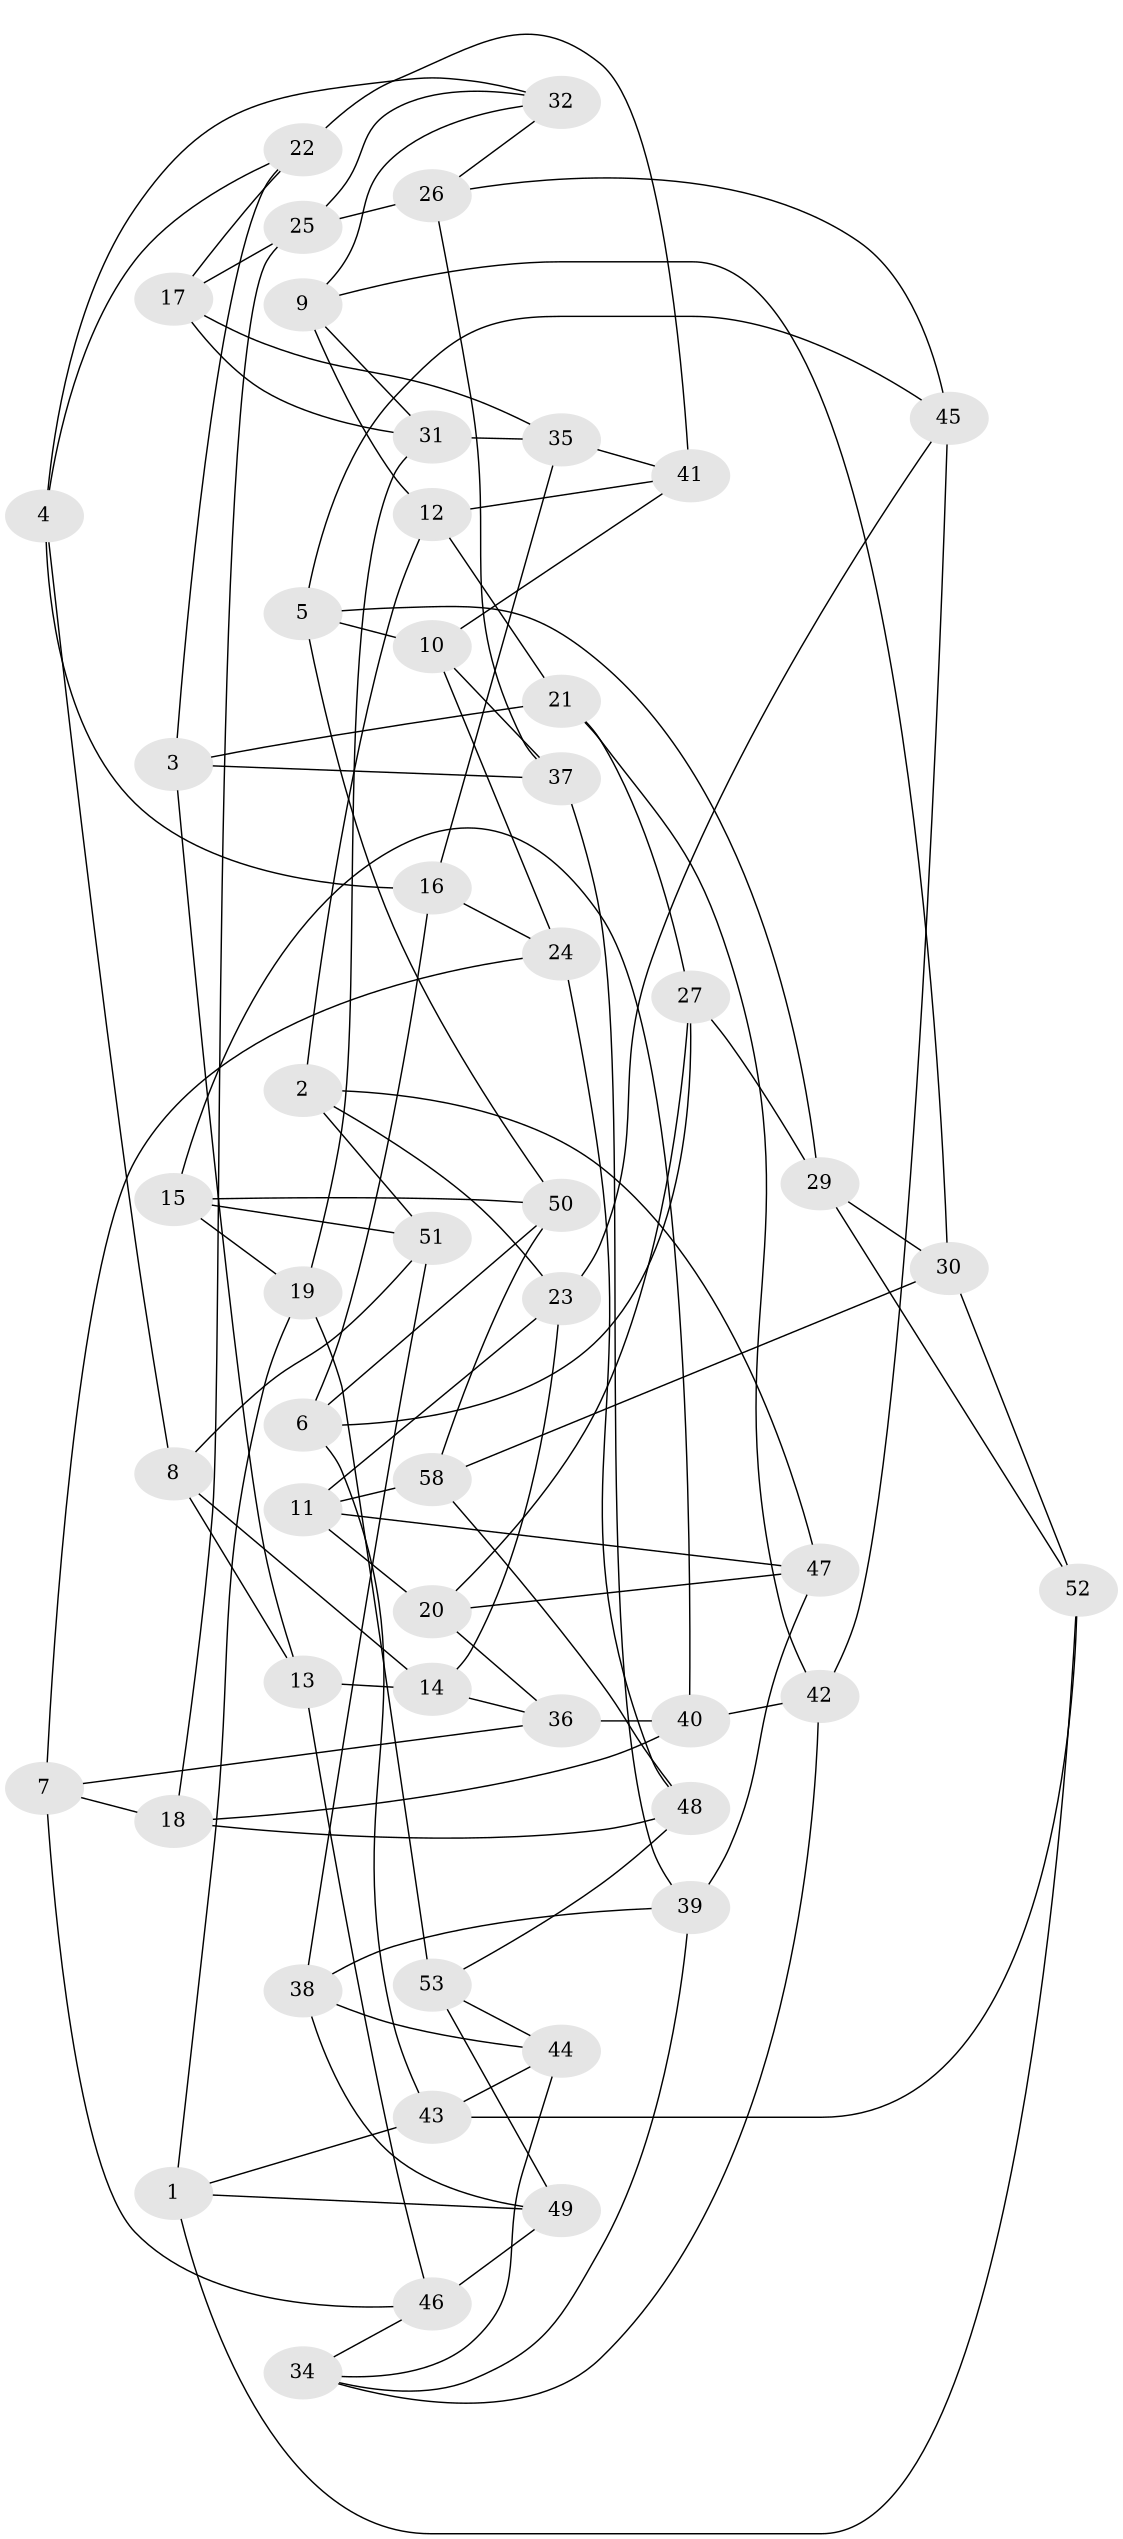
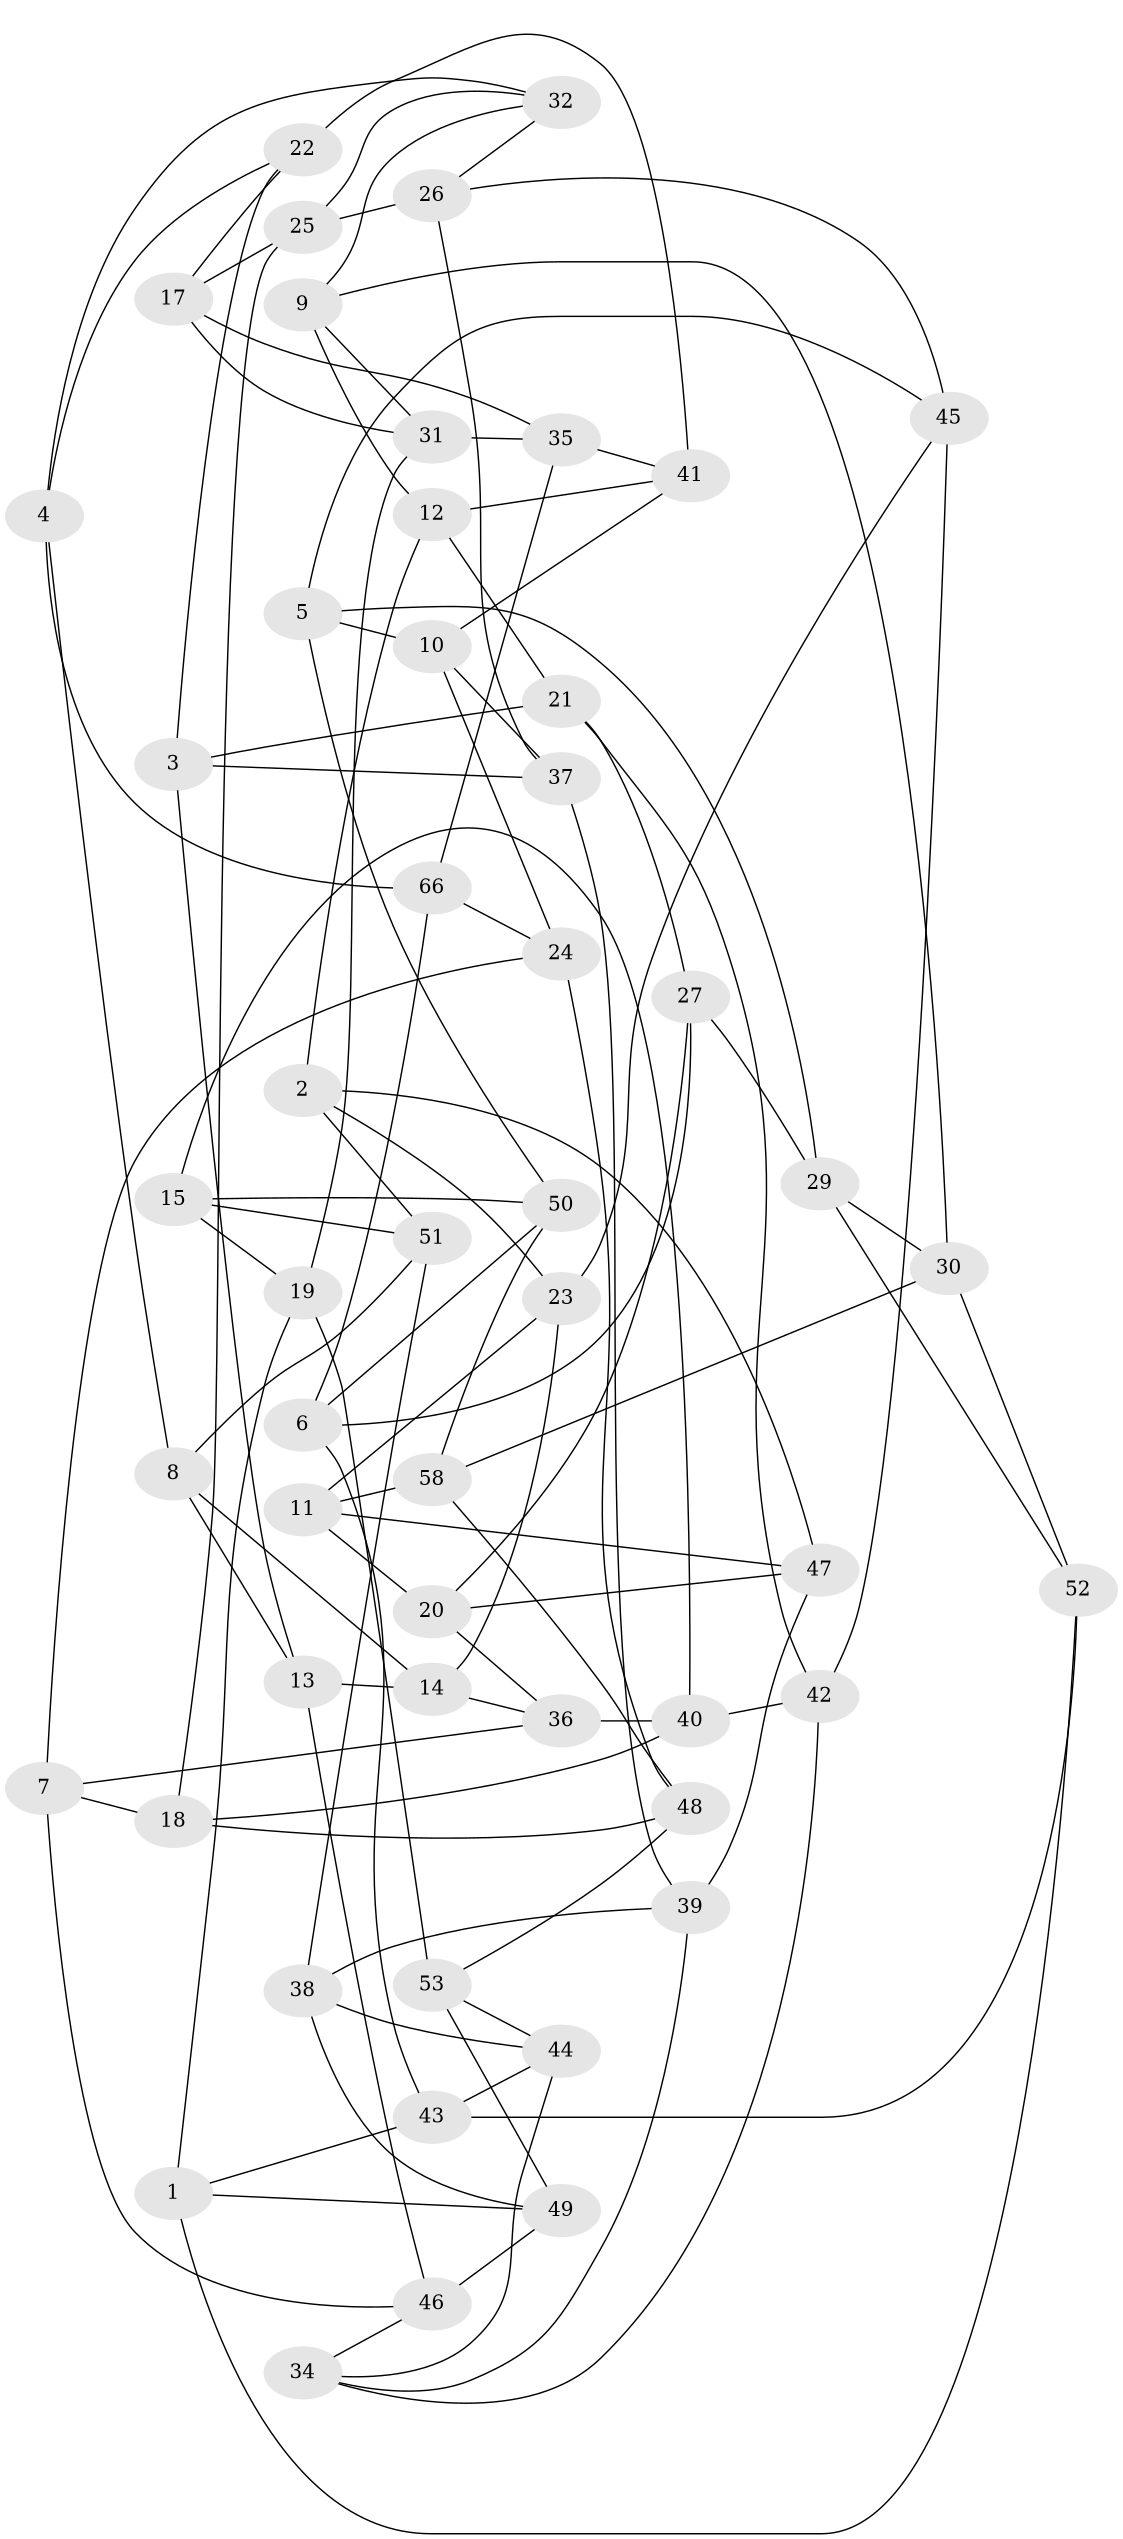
(432, 888) -> (432, 888)
